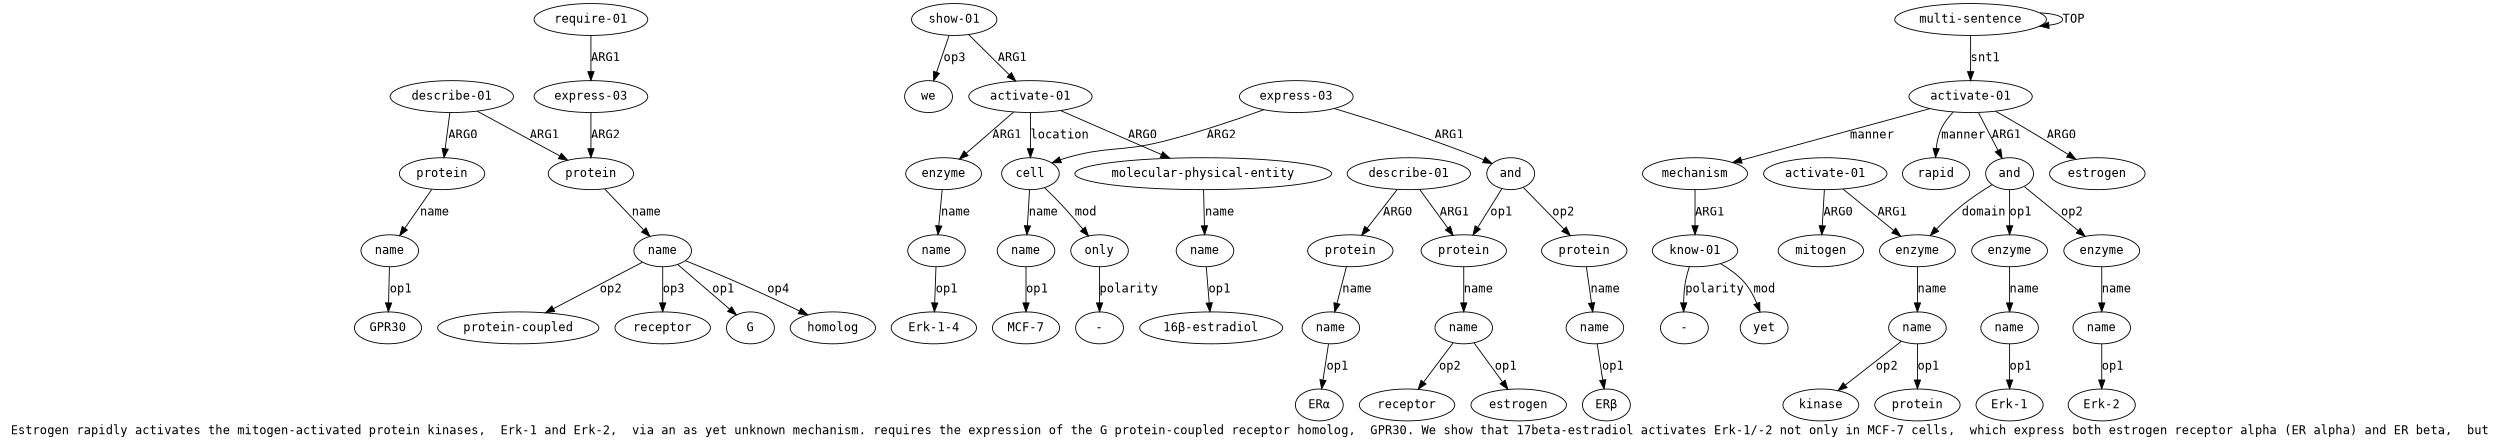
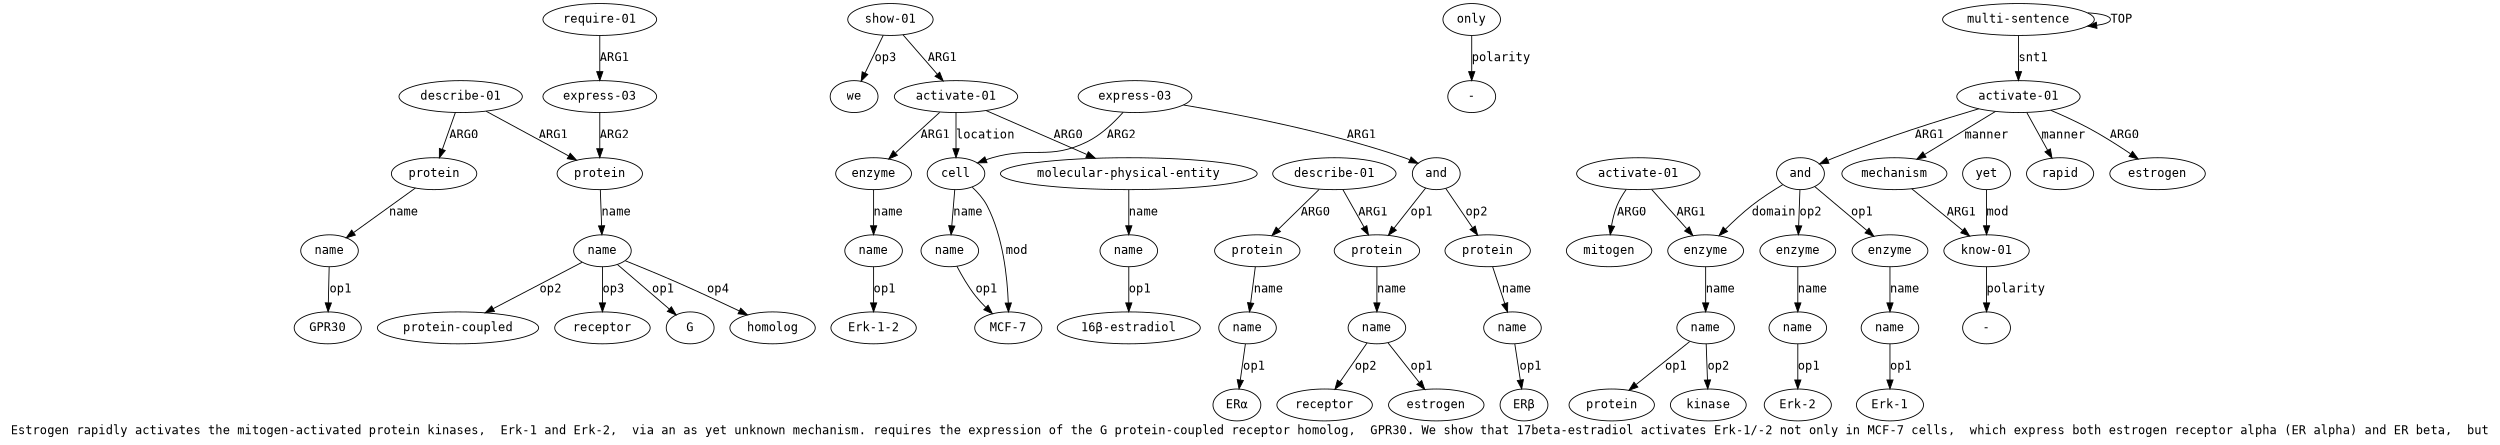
(1064, 208) -> (1000, 242)
(1742, 280) -> (1987, 208)
(934, 328) -> (874, 328)
